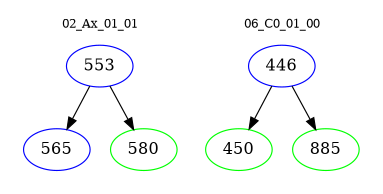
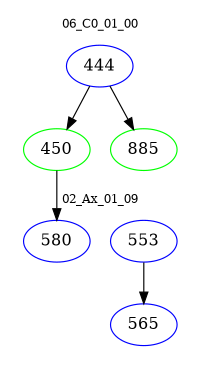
(100, 25) -> (100, 200)
(282, 66) -> (100, 66)
(119, 103) -> (57, 196)
(144, 150) -> (57, 241)
